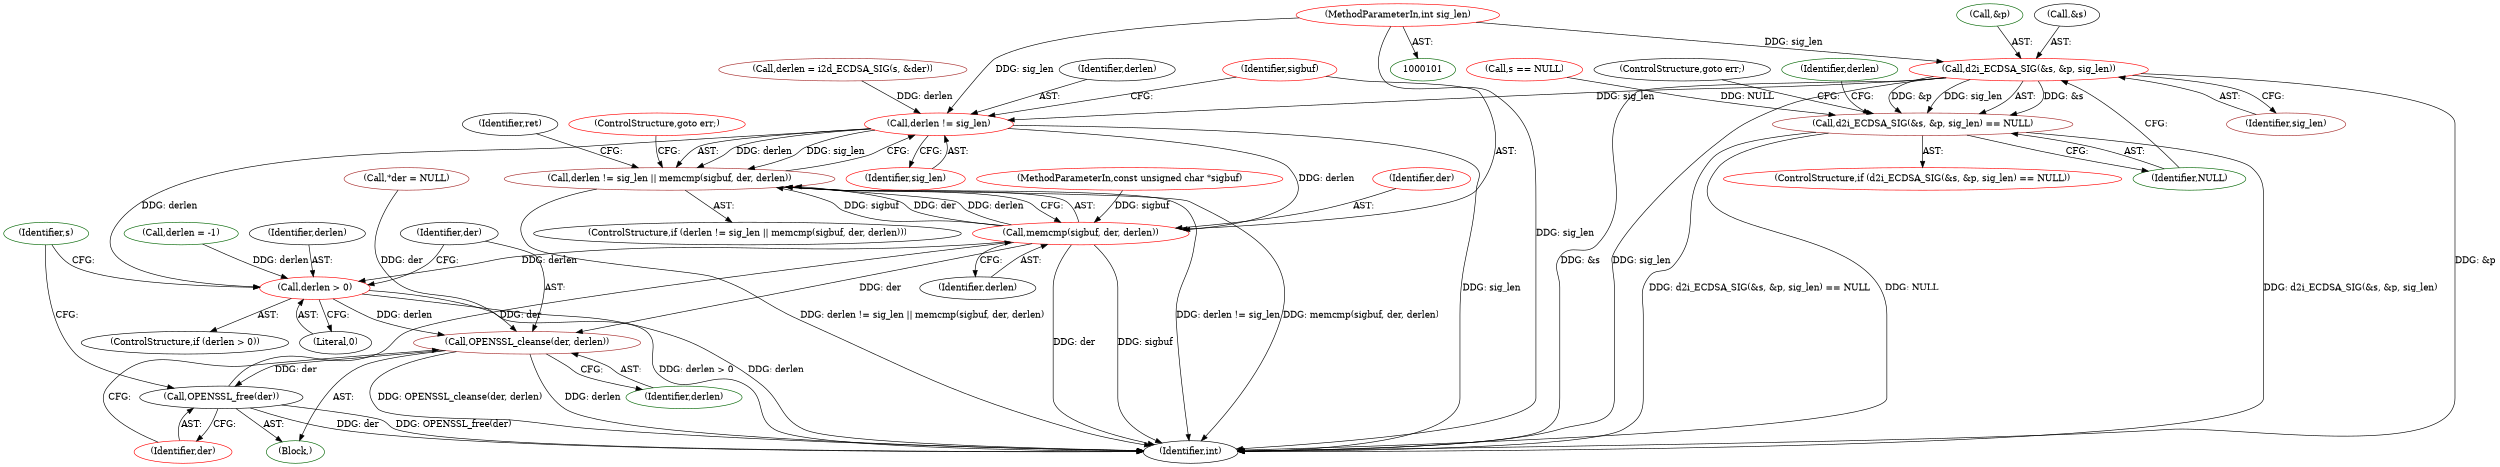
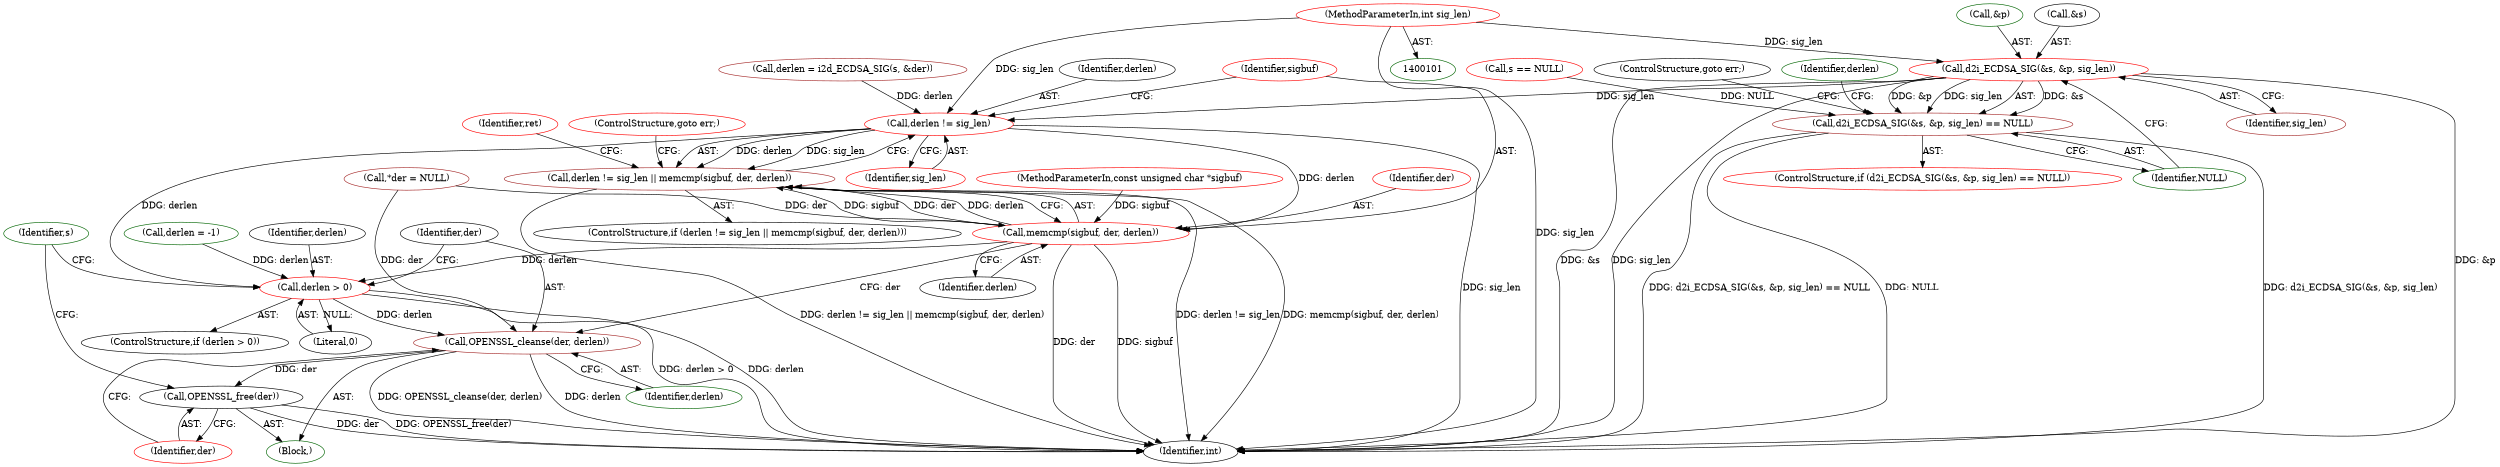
(1423, 70) -> (1423, 70)
(510, 124) -> (510, 124)
(880, 288) -> (880, 288)
(607, 294) -> (728, 200)
(340, 315) -> (340, 315)
